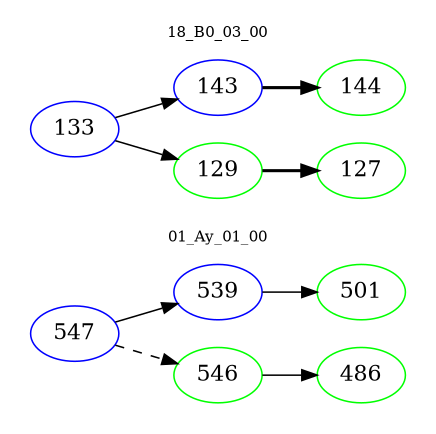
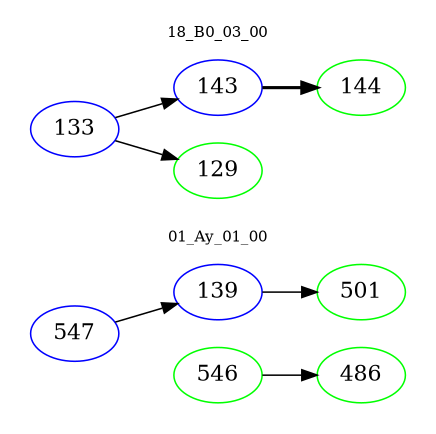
(361, 171) -> none
(218, 292) -> (218, 292)
(139, 352) -> none
